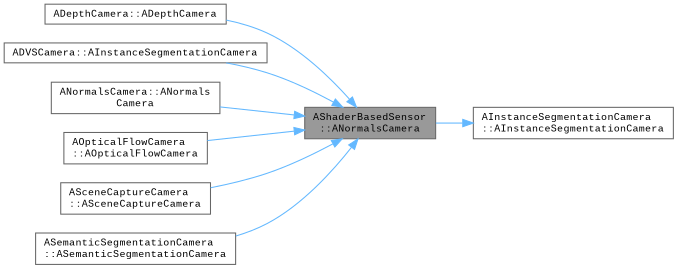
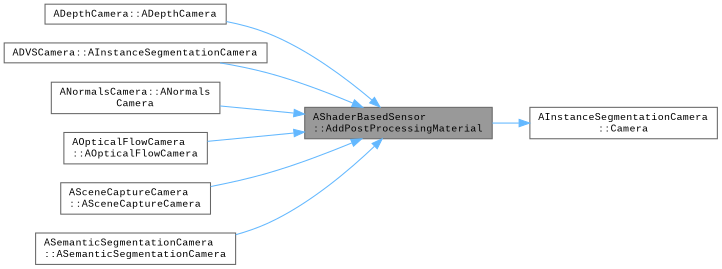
(370, 123) -> (398, 123)
(573, 123) -> (624, 123)
